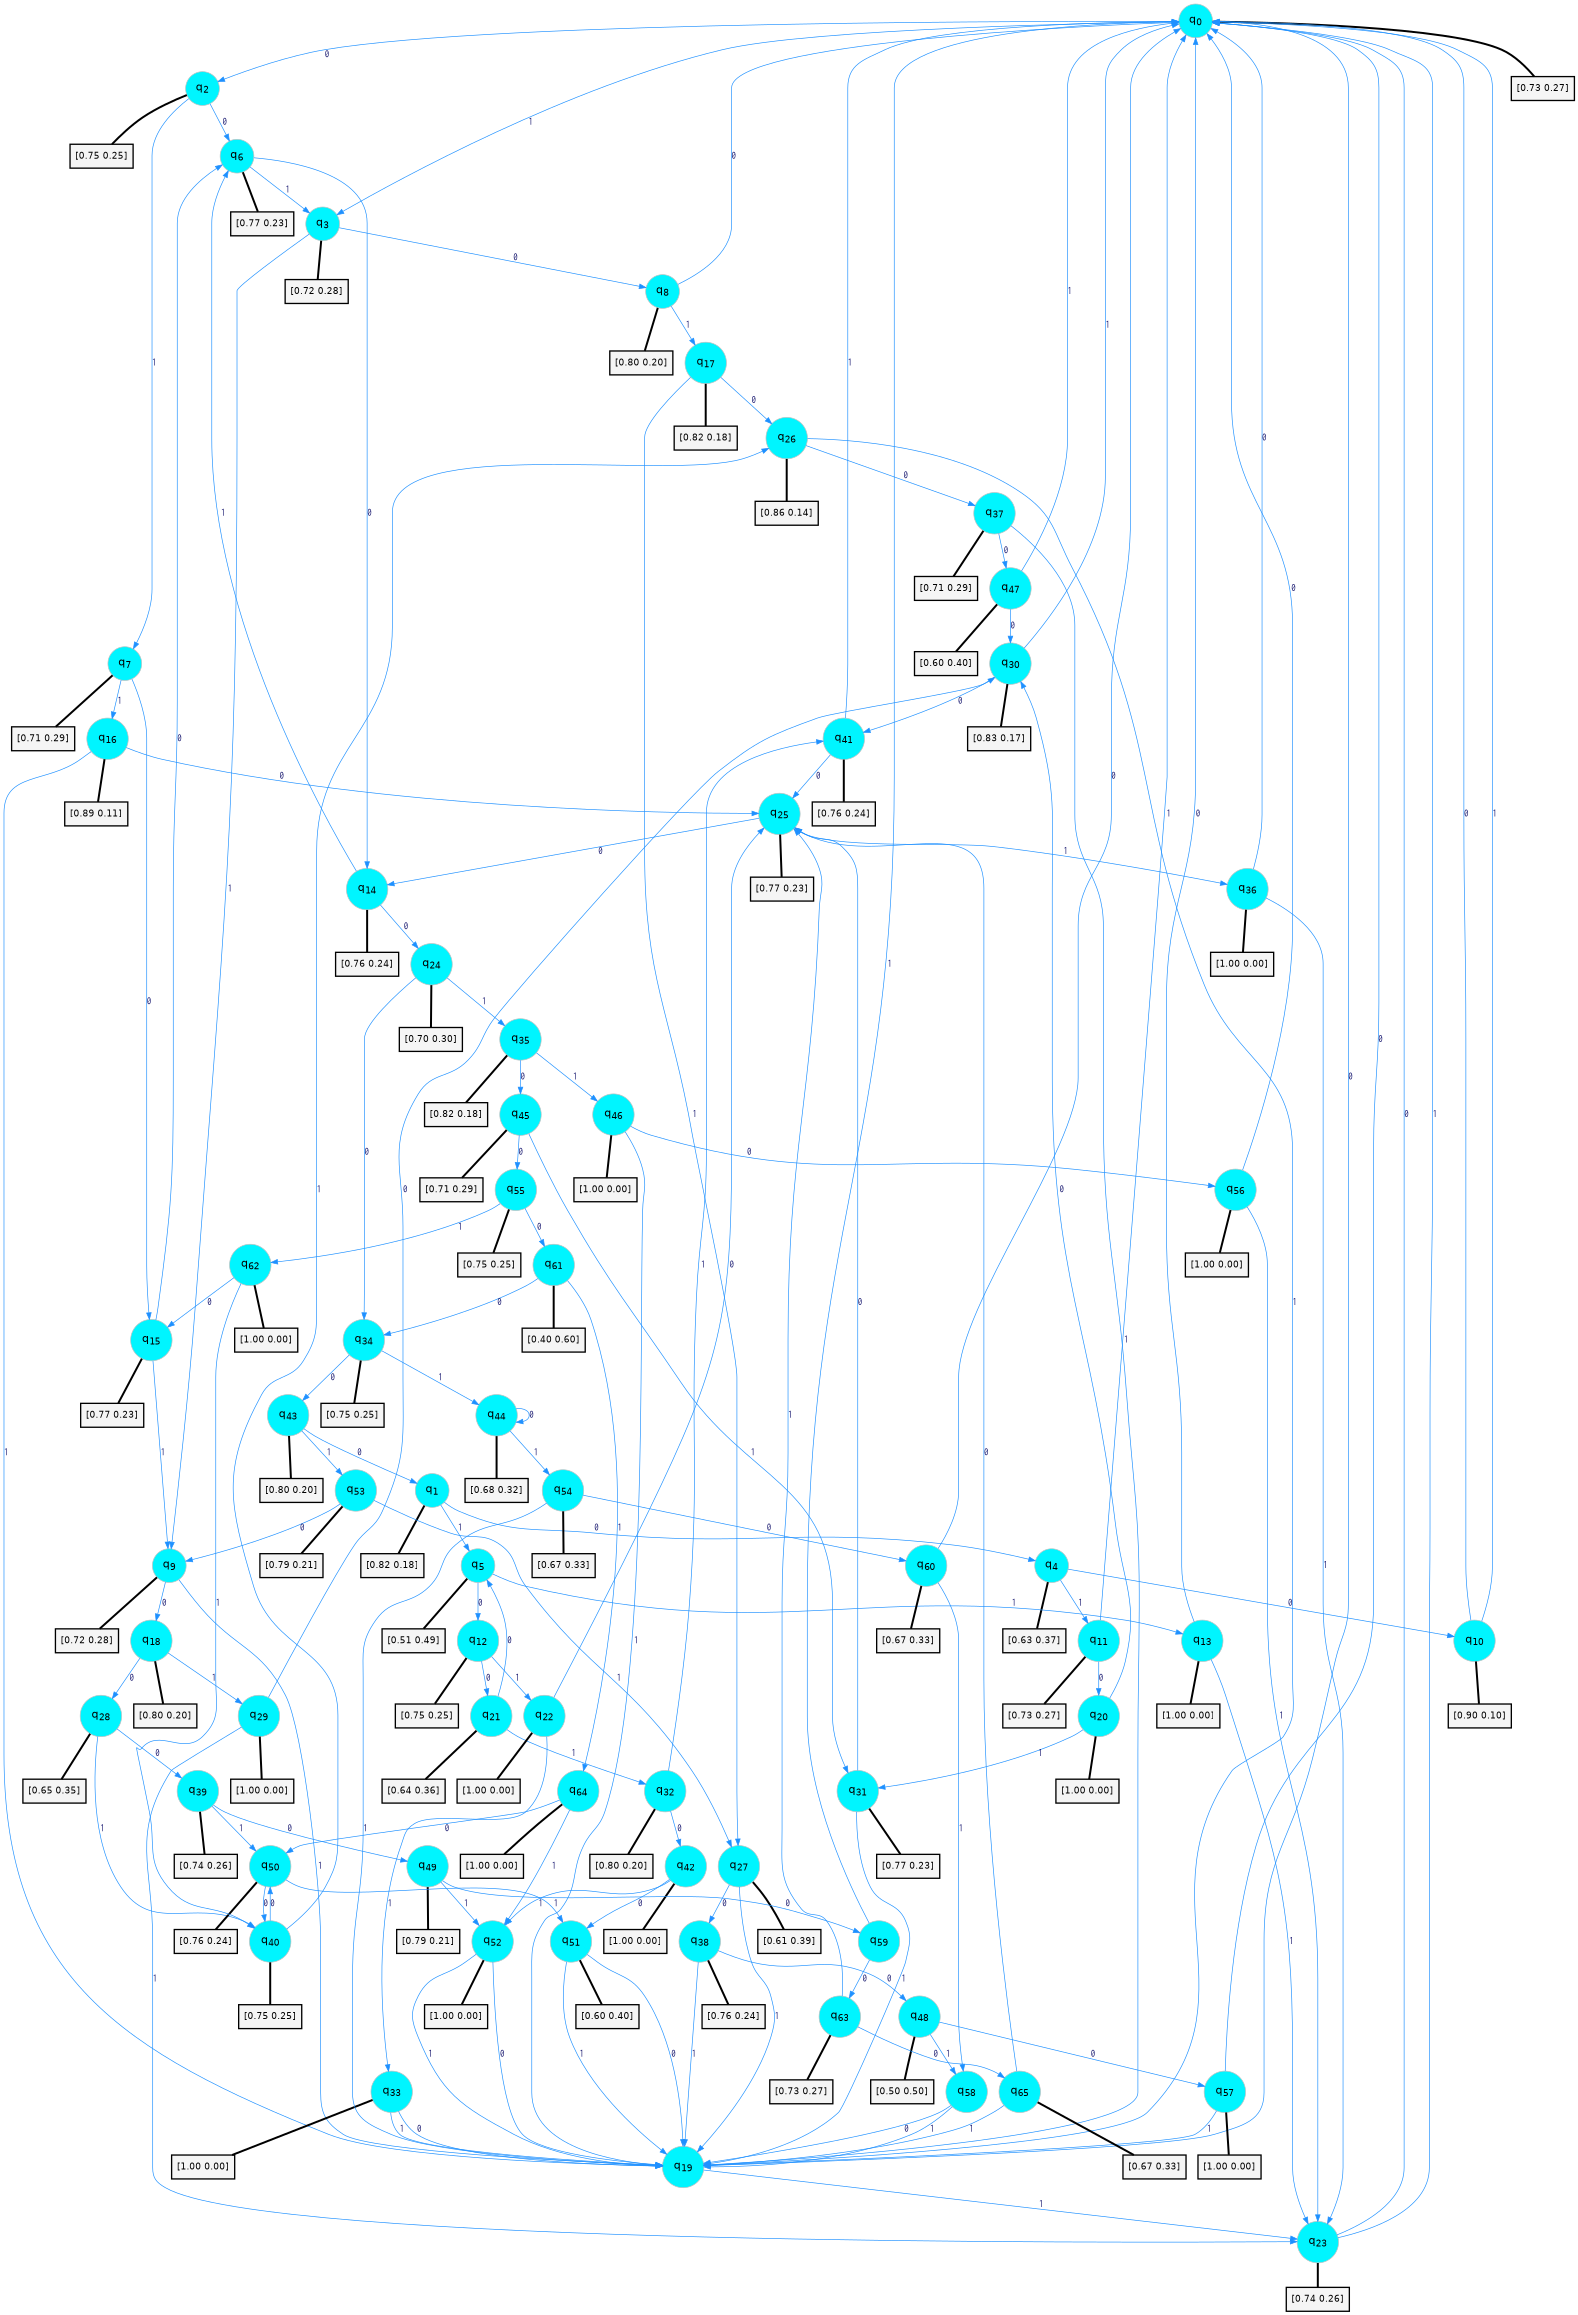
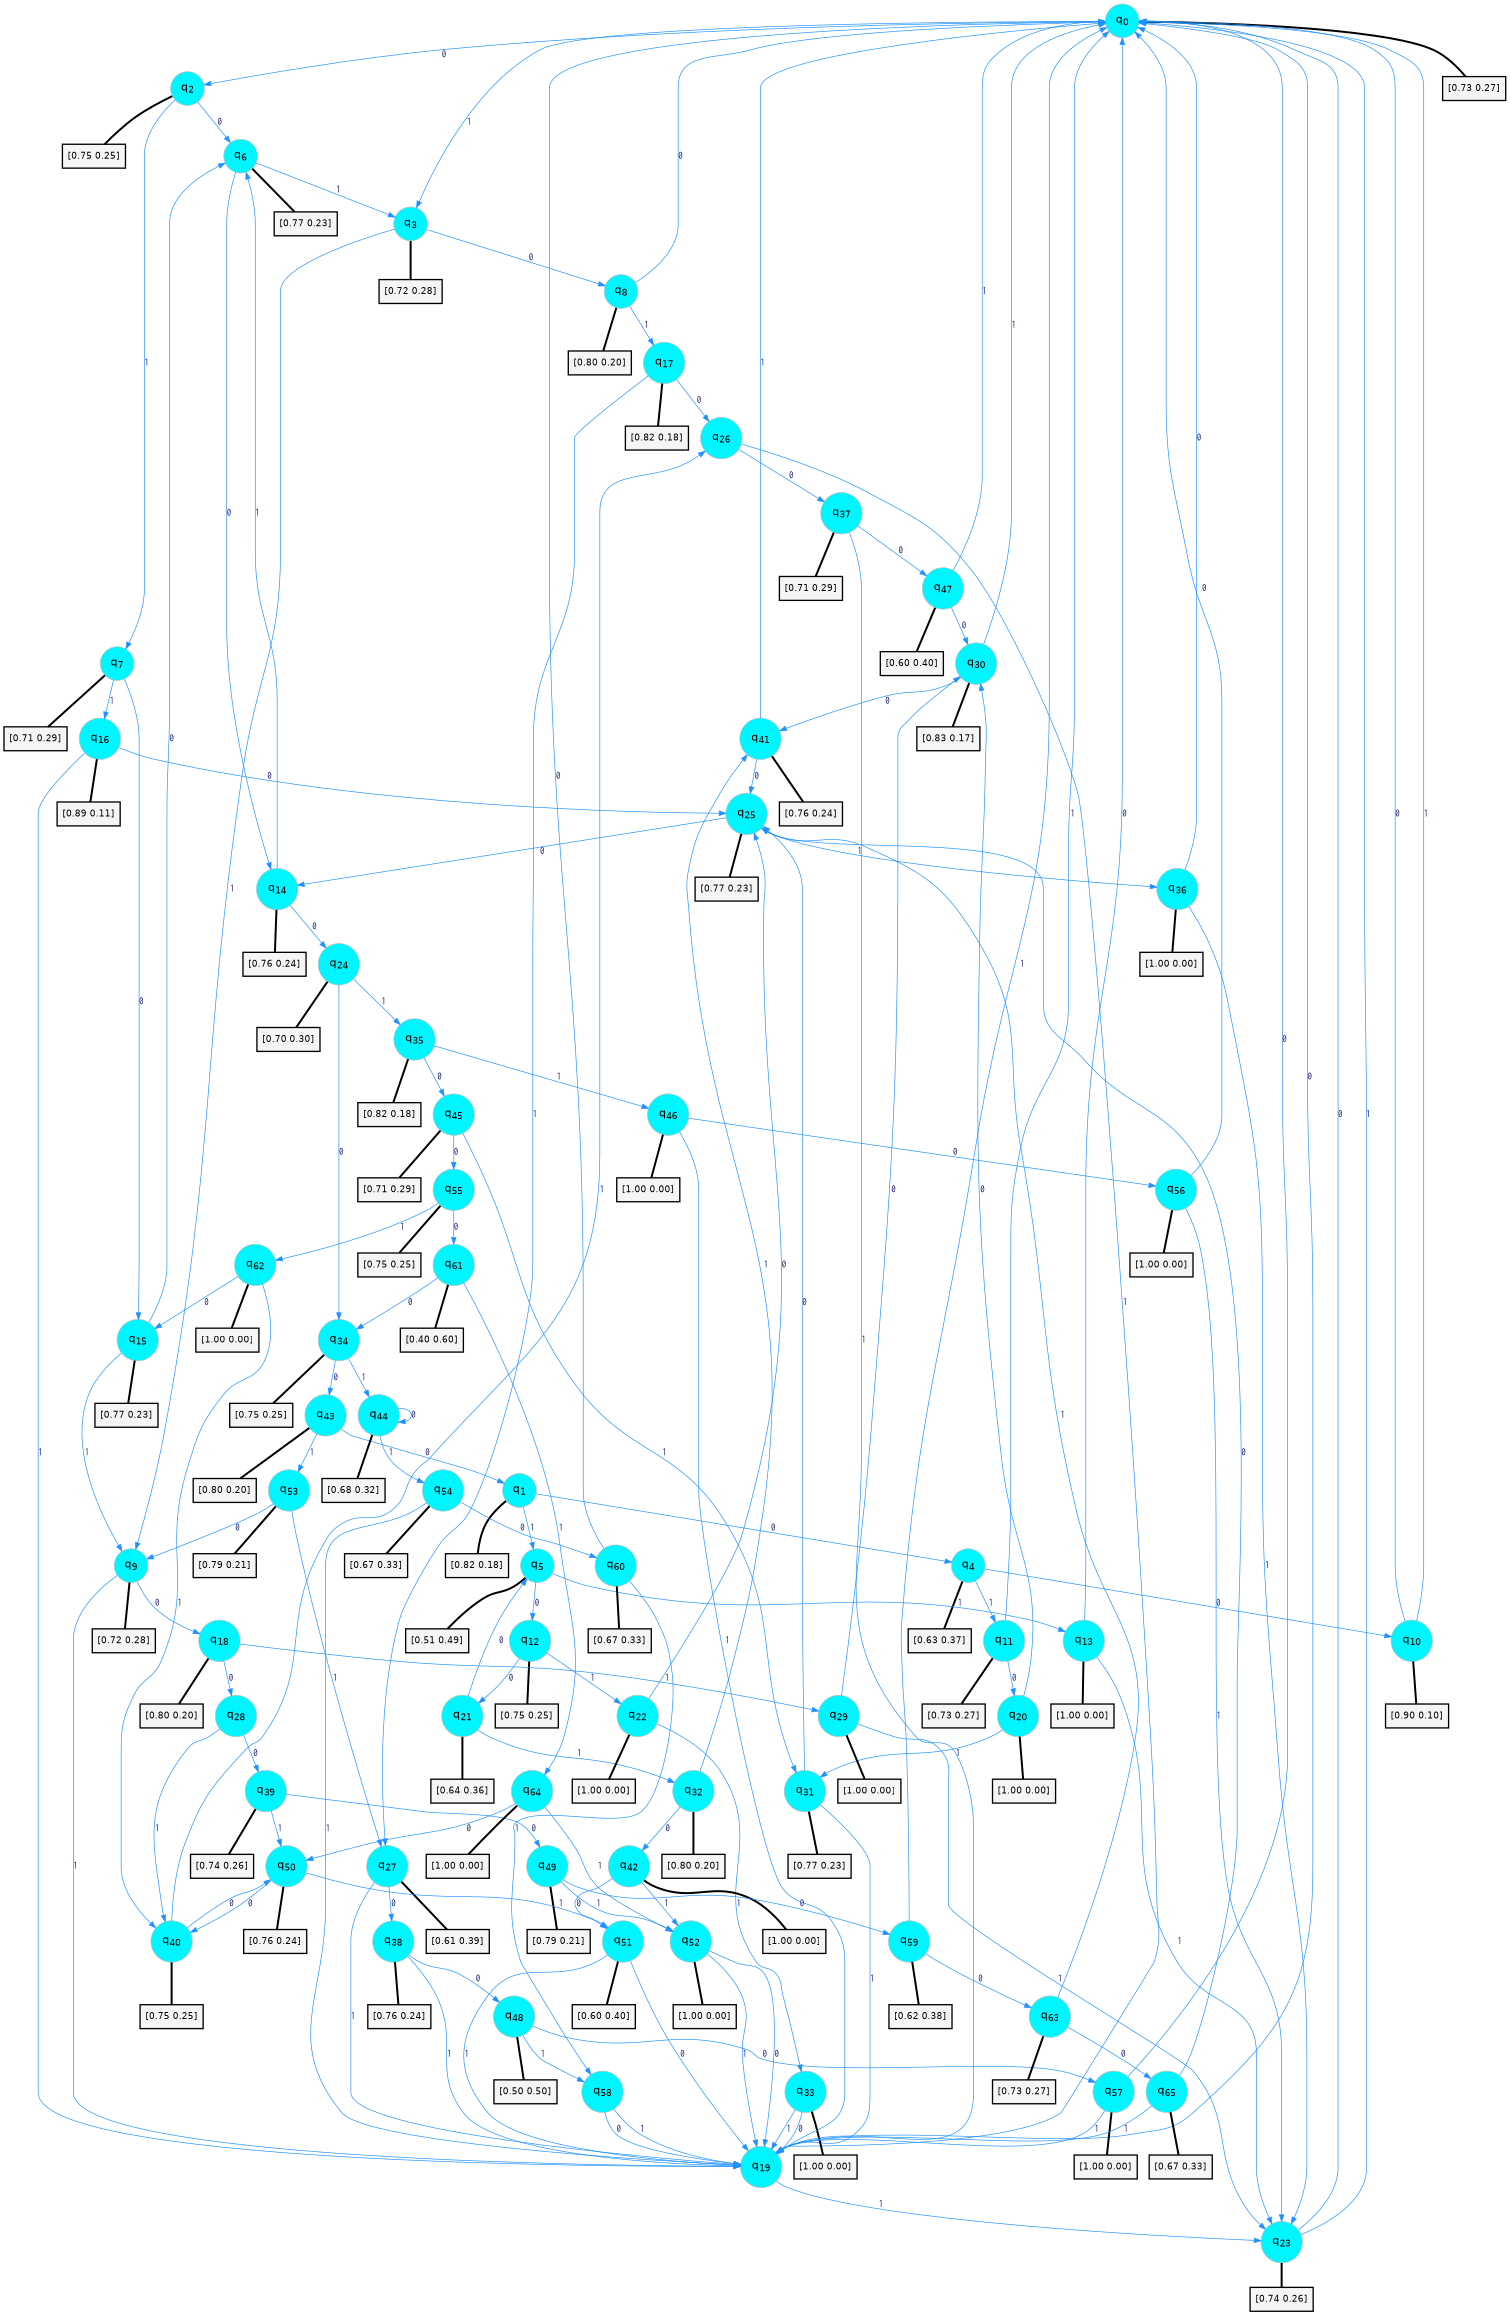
(787, 513) -> none
(54, 1791) -> none
none -> (920, 2017)
